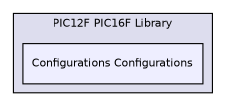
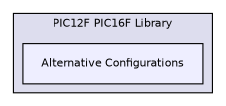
(113, 64) -> (113, 64)
